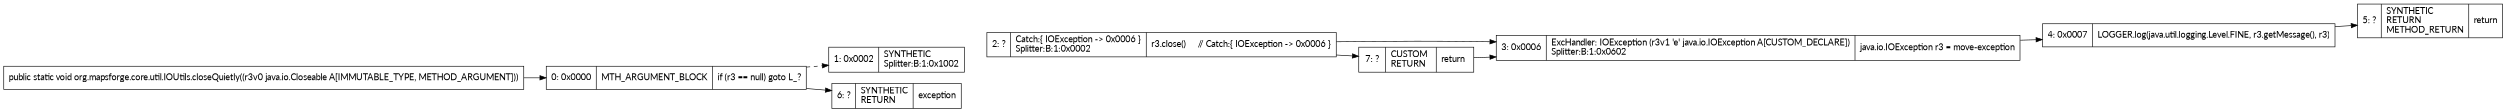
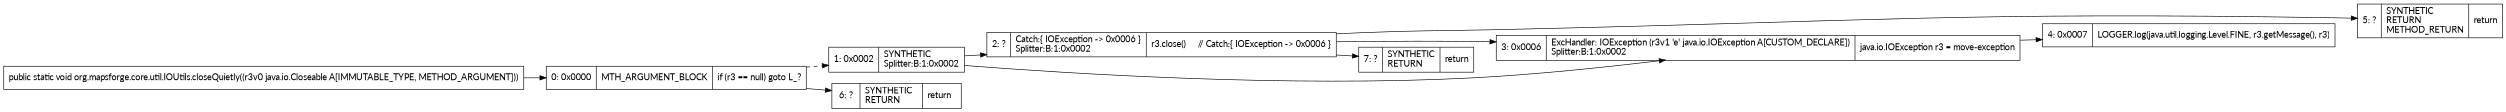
(2343, 26) -> (1844, 20)
(1589, 52) -> (1589, 52)
none -> (972, 55)
(1409, 55) -> (1411, 55)
(1482, 57) -> (1312, 81)
(922, 64) -> (922, 64)
(937, 96) -> (939, 96)
